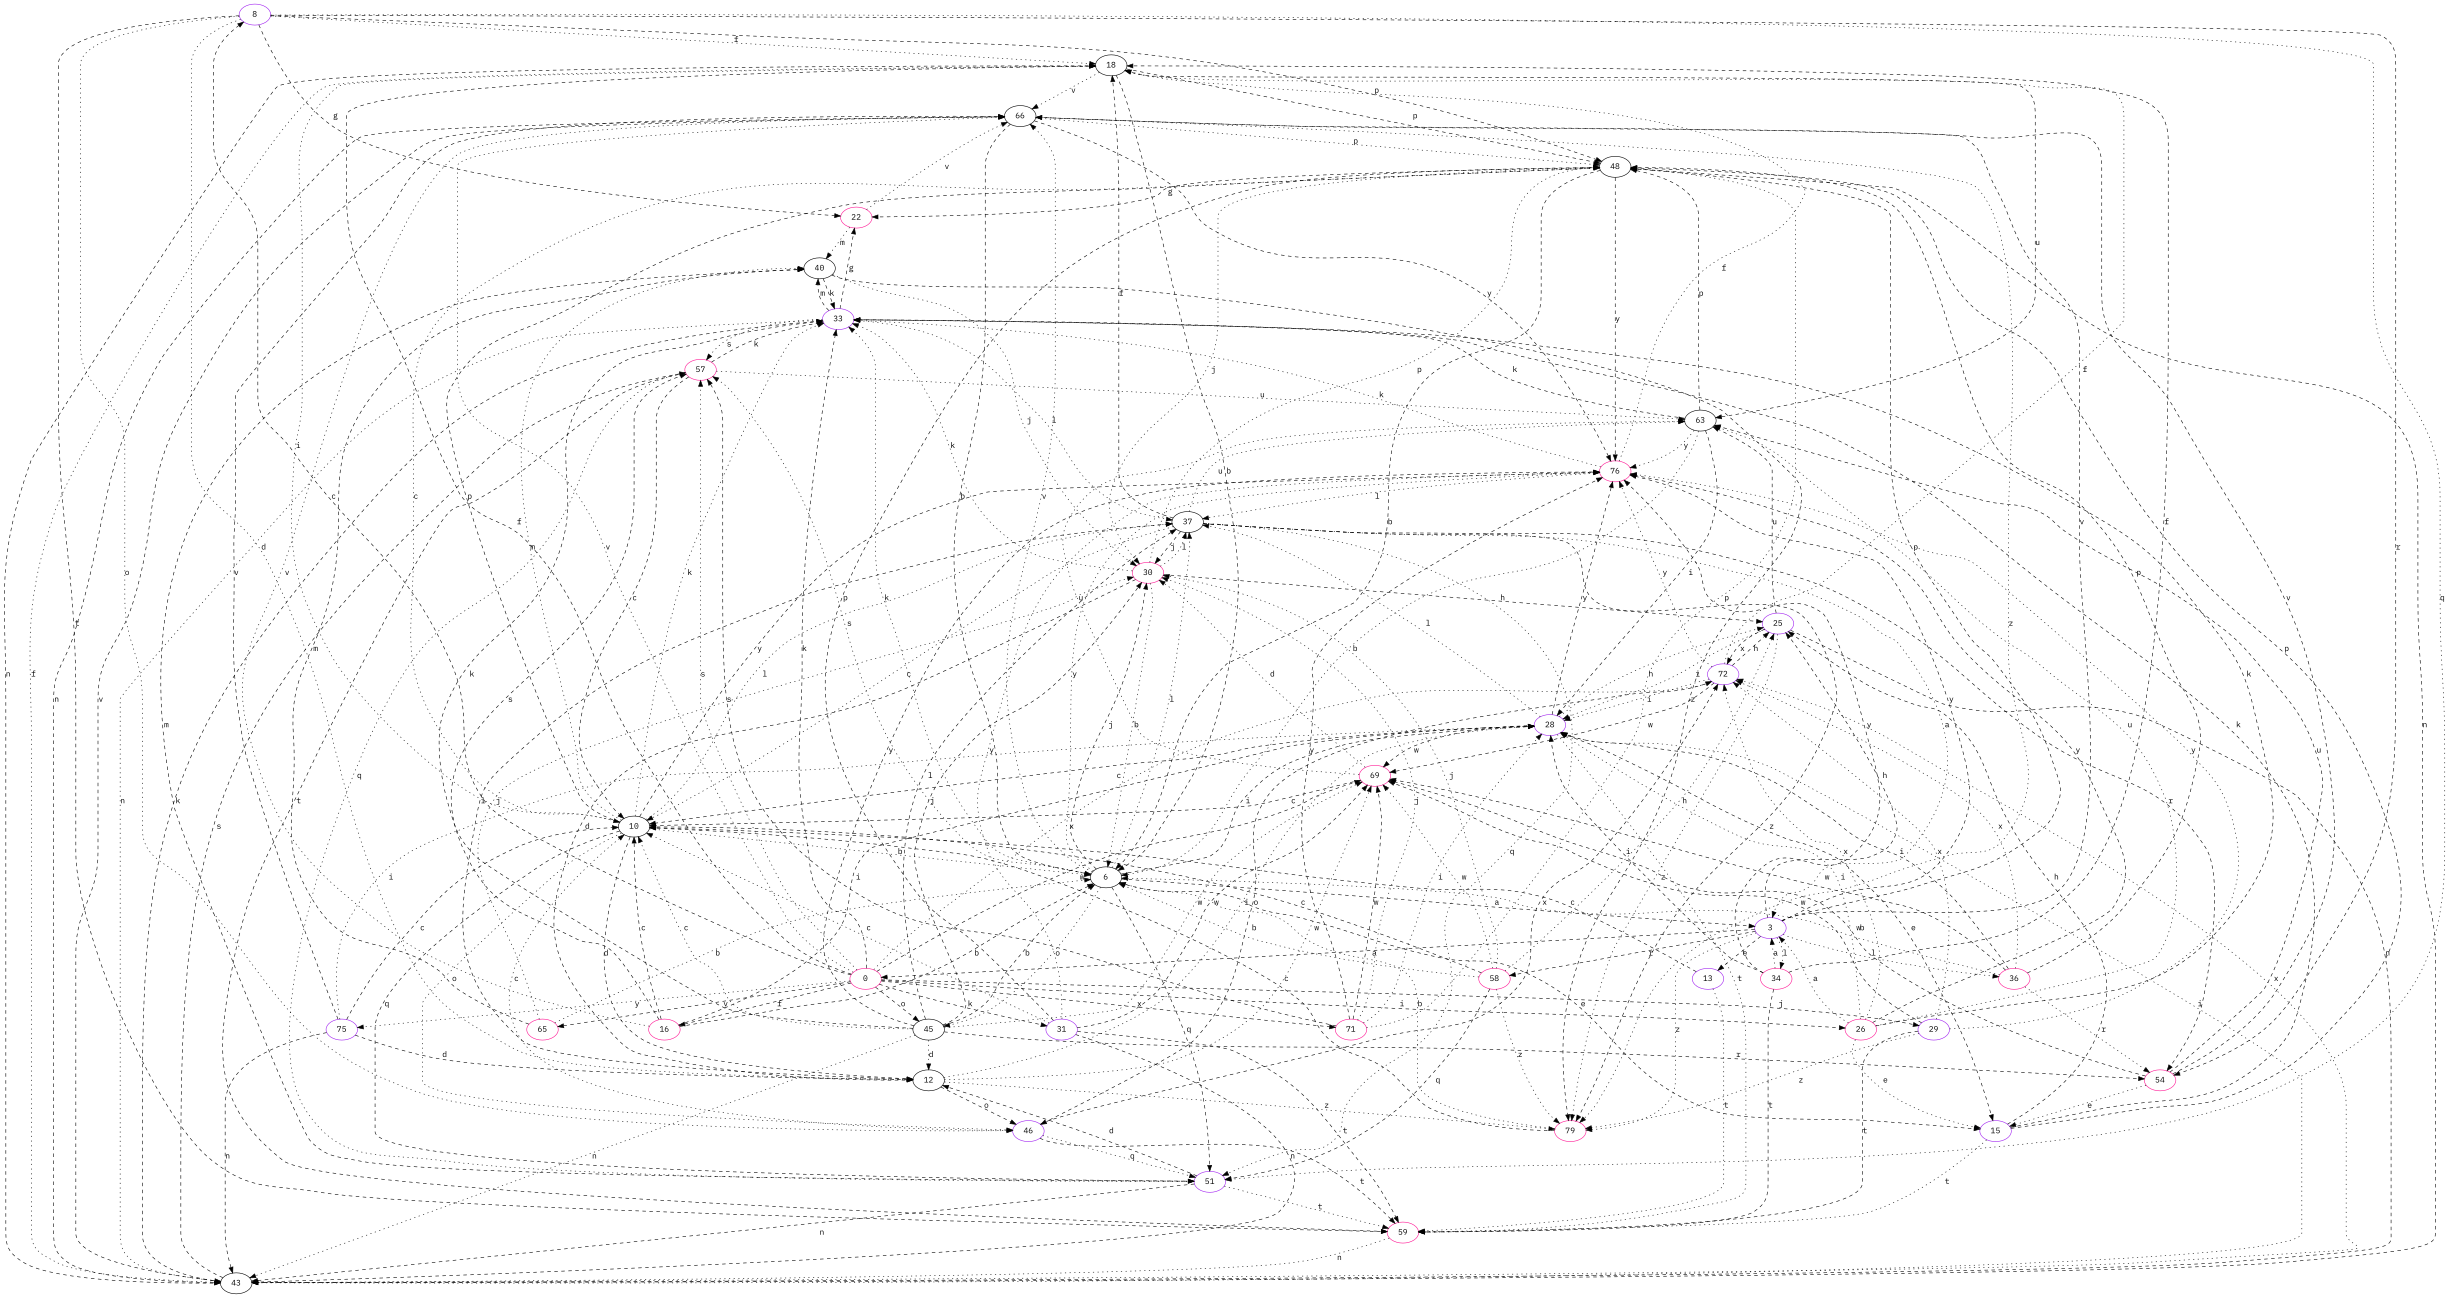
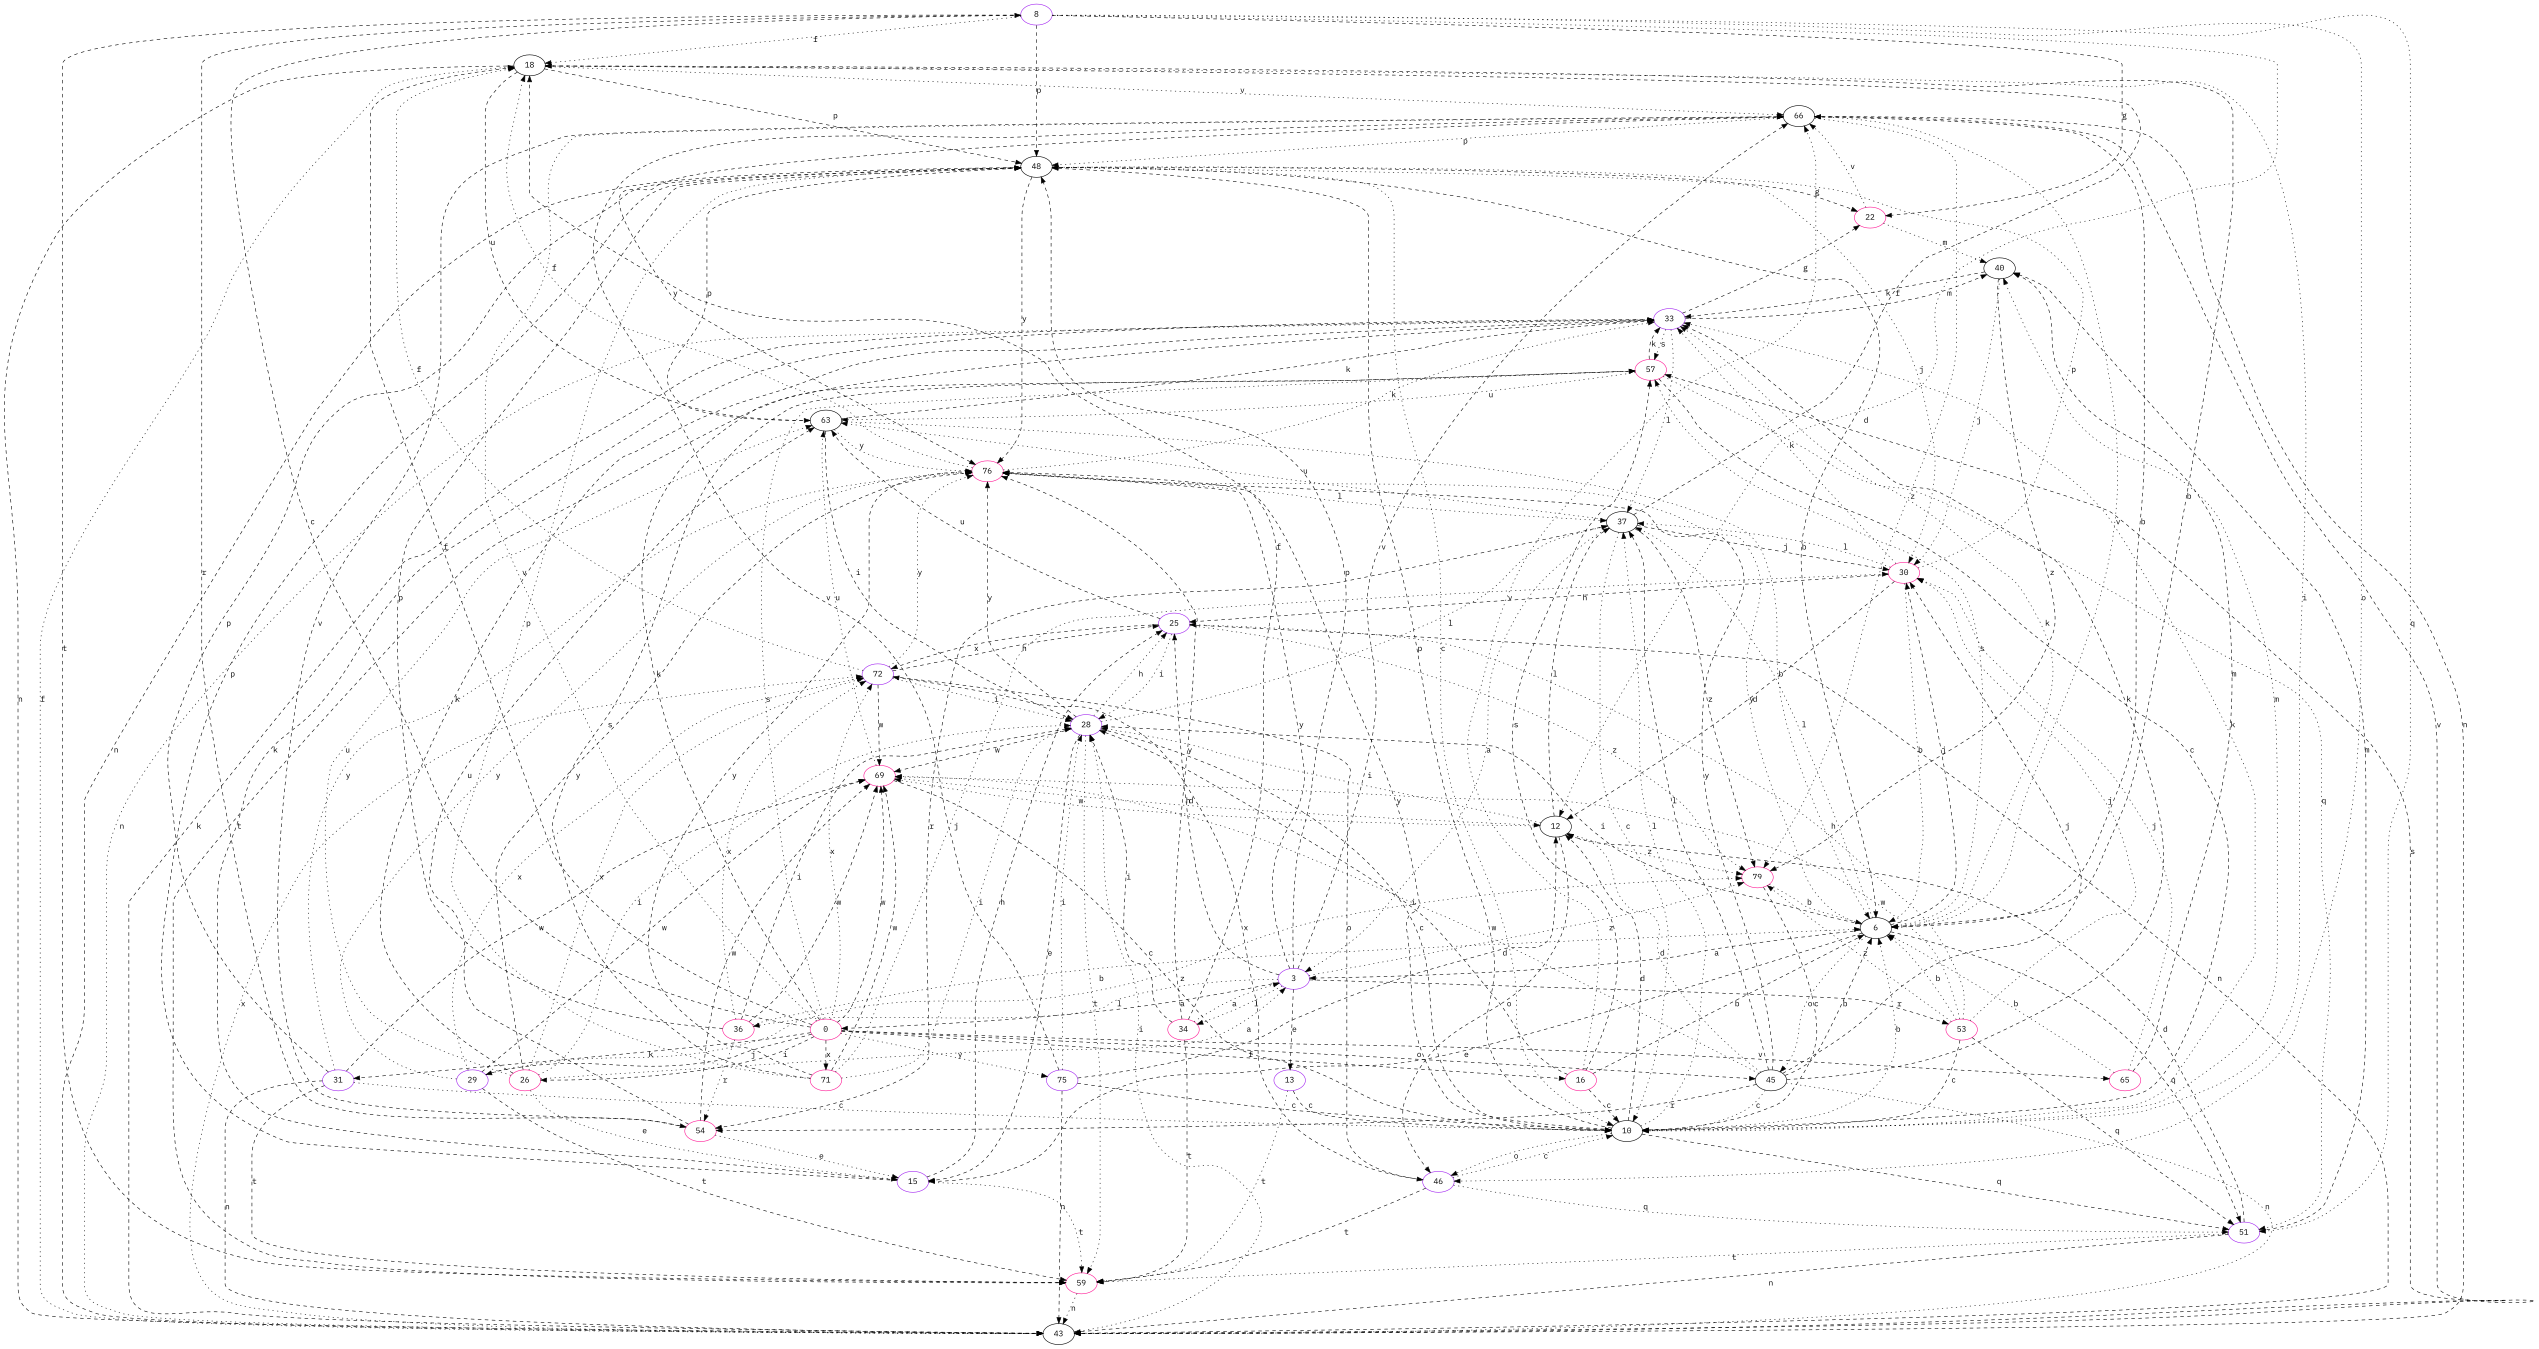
(1262, 678) -> (1214, 807)
(1551, 805) -> none
(1494, 979) -> (1962, 1030)
